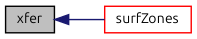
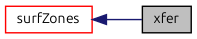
(87, 20) -> (124, 20)
